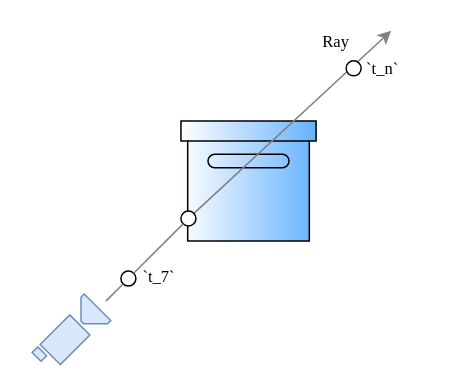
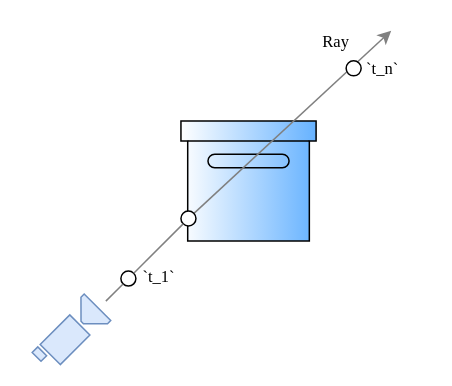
(159, 278) -> (159, 278)
